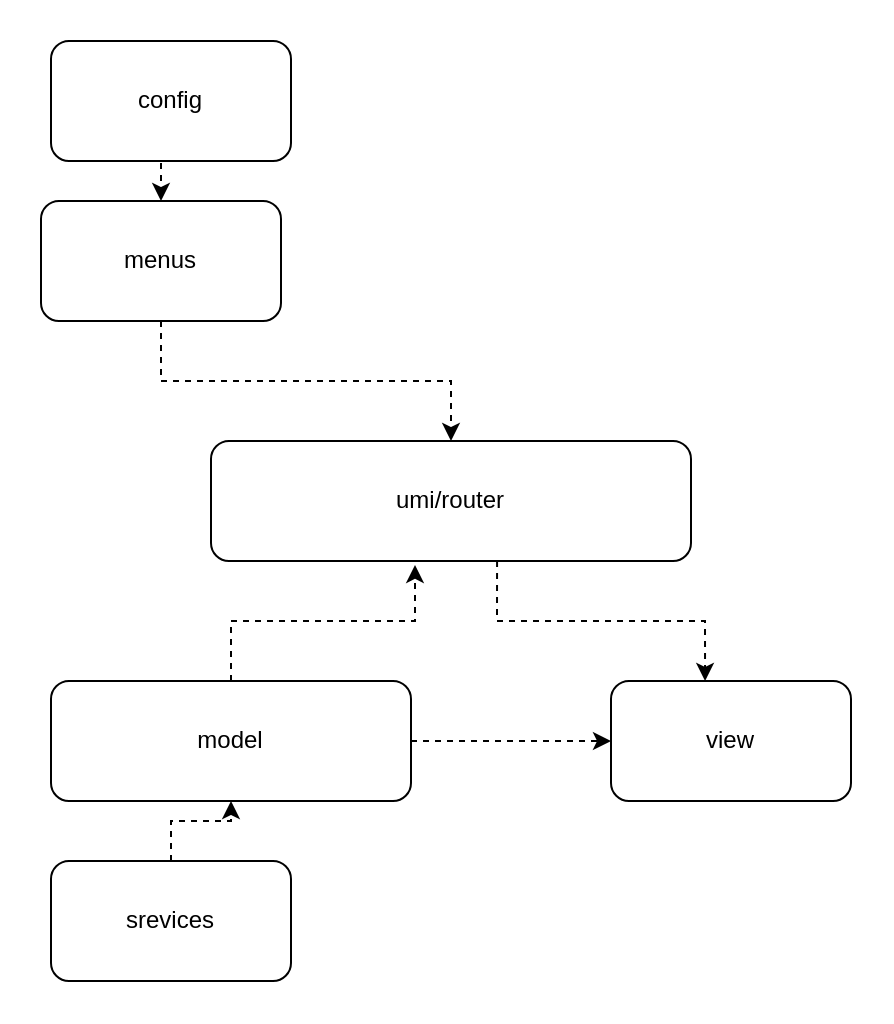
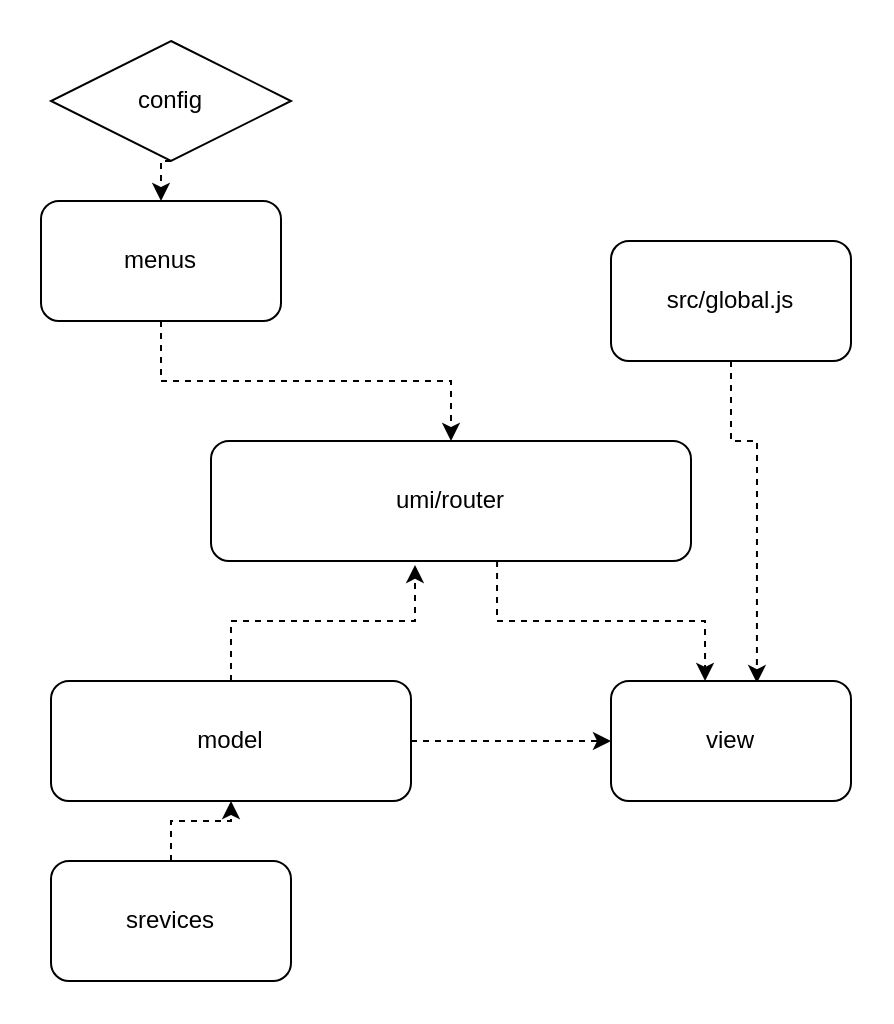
(171, 101) -> (171, 101)
none -> (731, 301)
none -> (757, 502)
